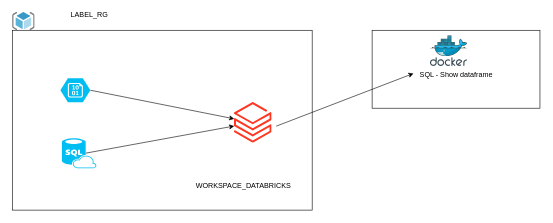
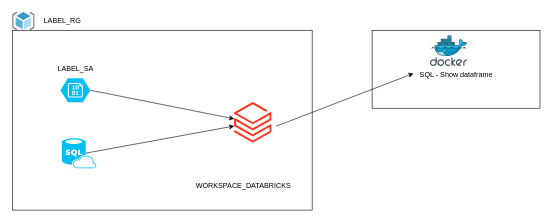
(89, 15) -> (62, 21)
none -> (75, 69)
